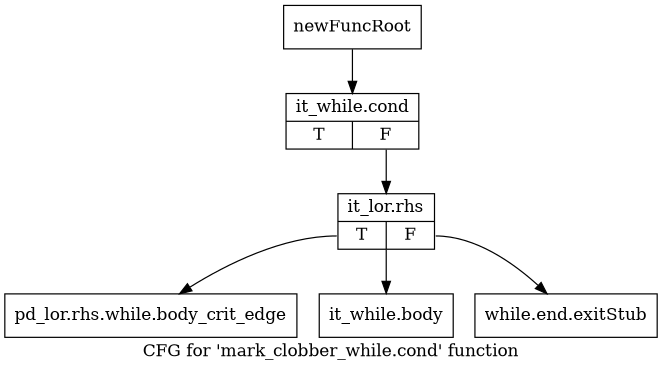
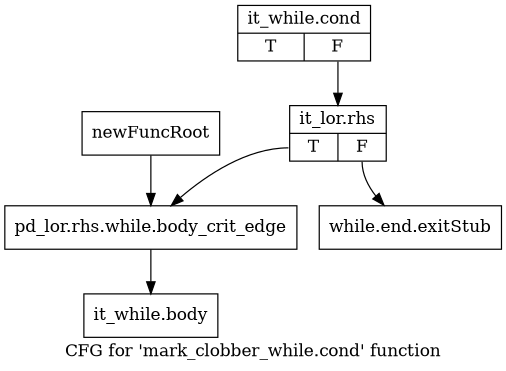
(352, 65) -> (151, 174)
(386, 265) -> (151, 266)
